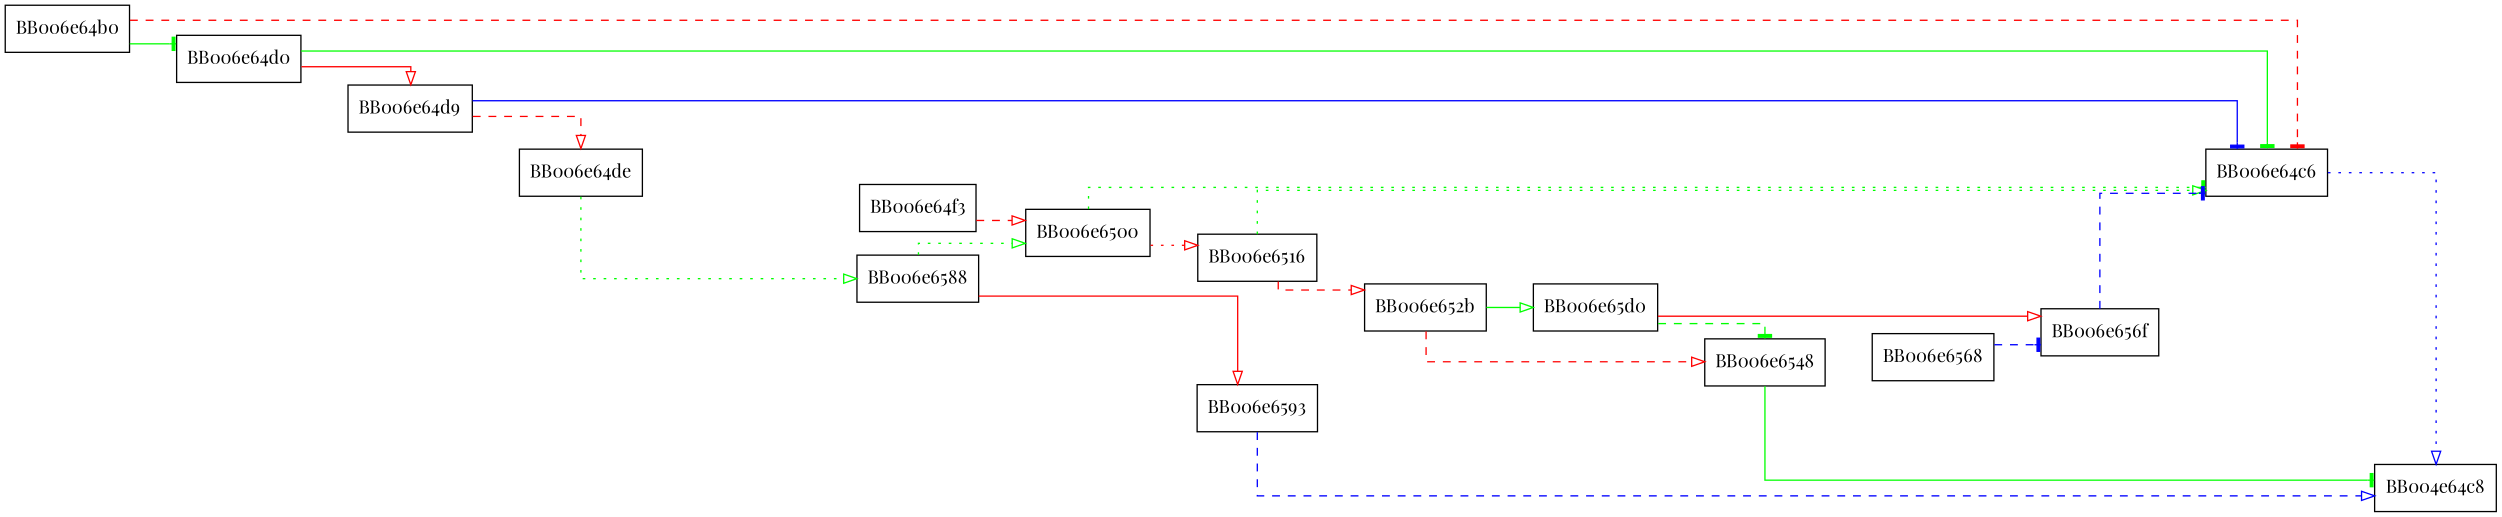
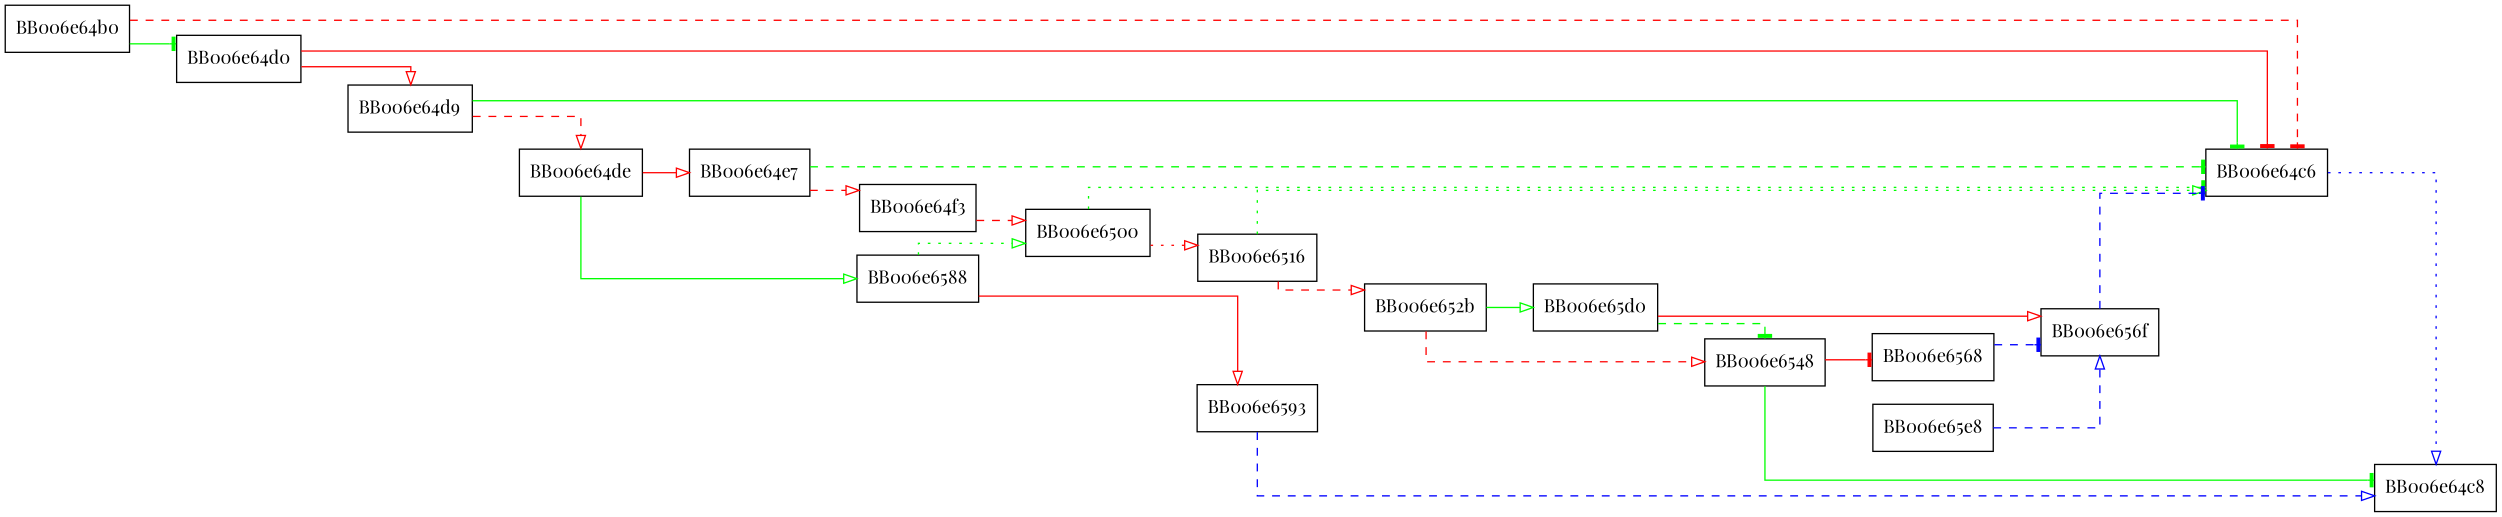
(1330, 51) -> (1330, 51)
(1376, 101) -> (1376, 101)
none -> (750, 173)
(671, 279) -> (671, 279)
none -> (1845, 360)
none -> (1933, 428)
(2435, 488) -> (2435, 488)
